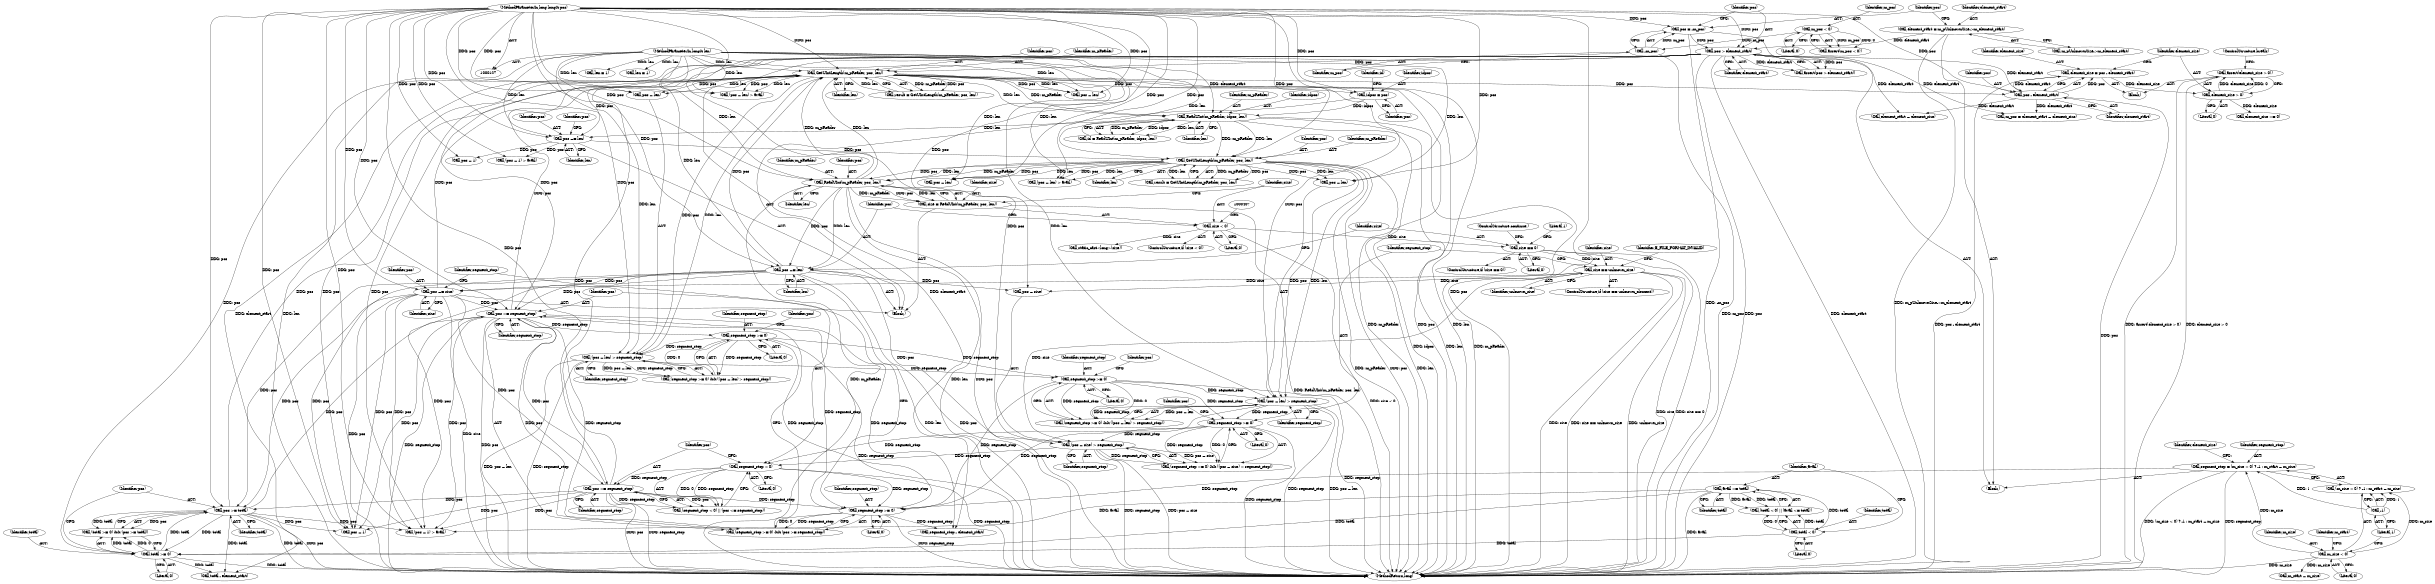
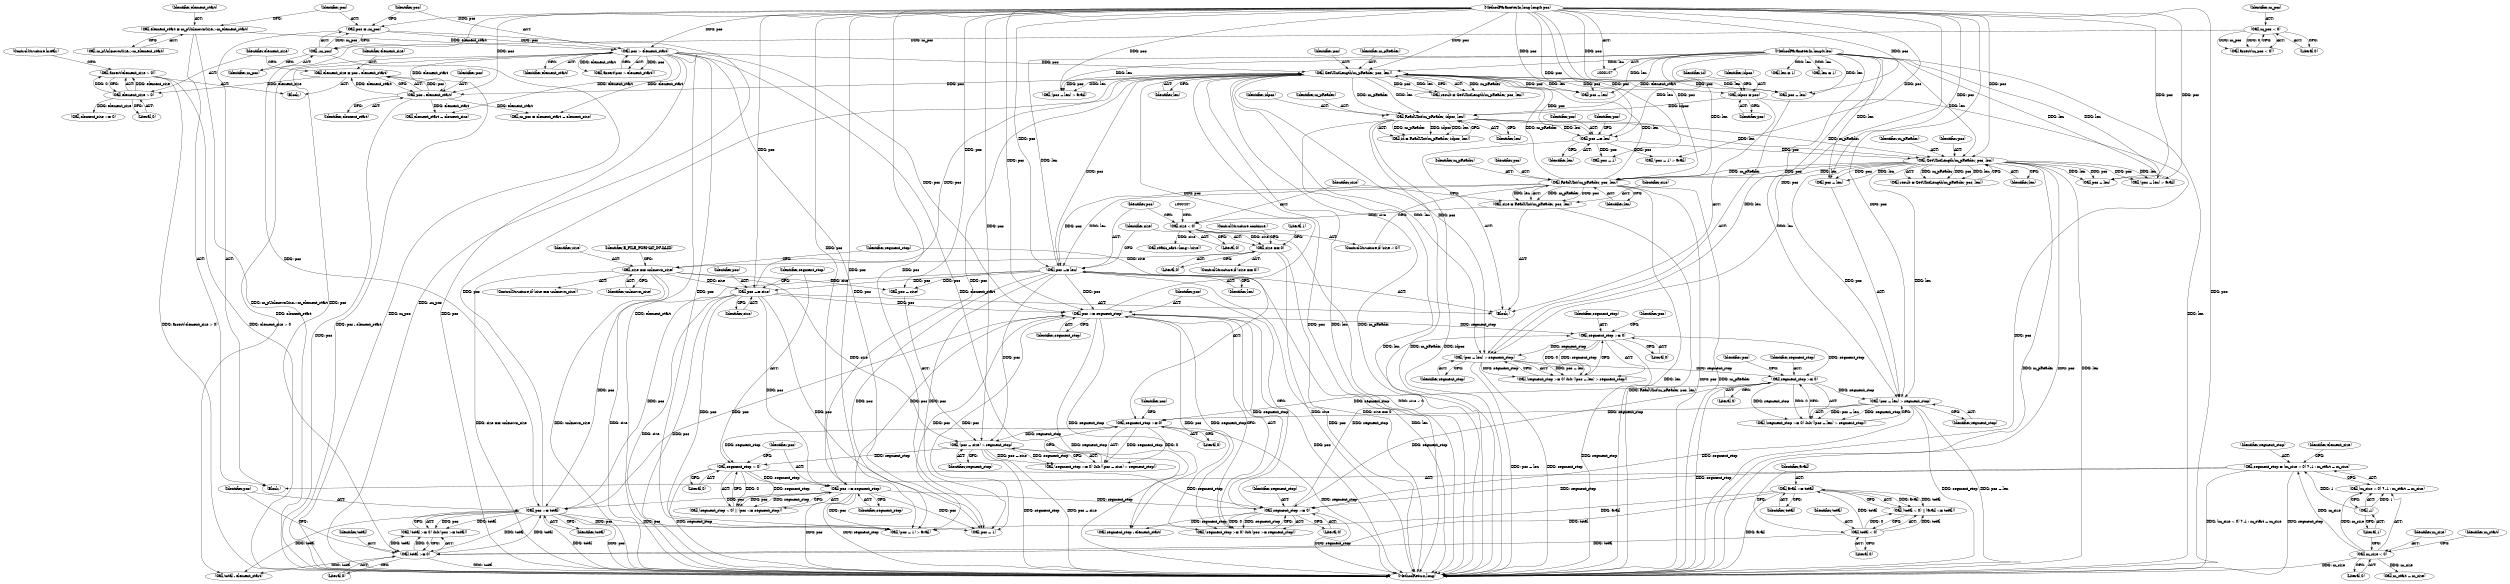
(917, 189) -> (1452, 198)
(1107, 216) -> (1377, 216)
(1609, 292) -> (537, 292)
none -> (2014, 350)
